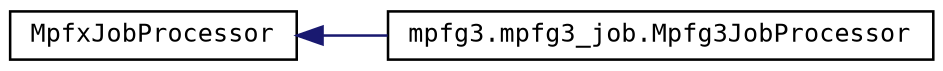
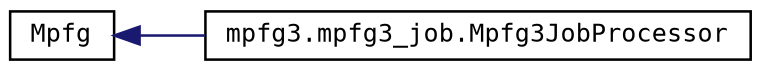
(153, 36) -> (62, 36)
